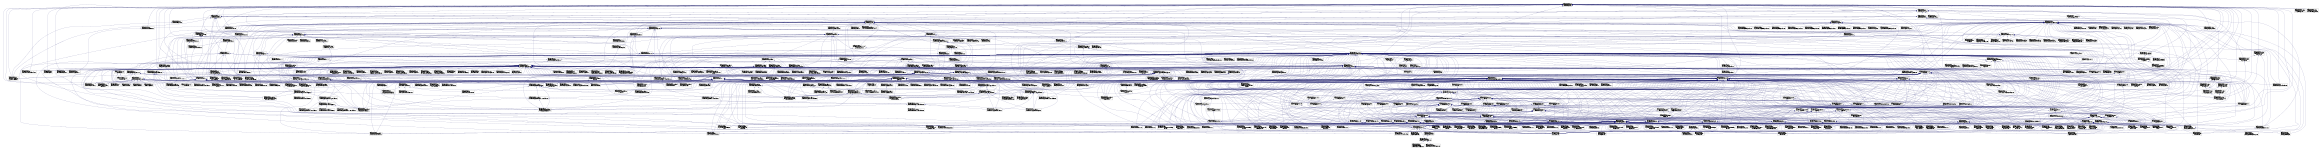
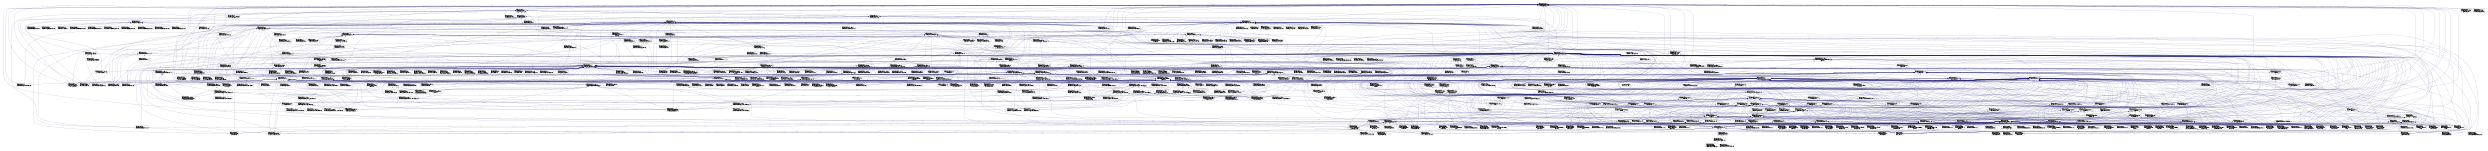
none -> (1626, 85)
